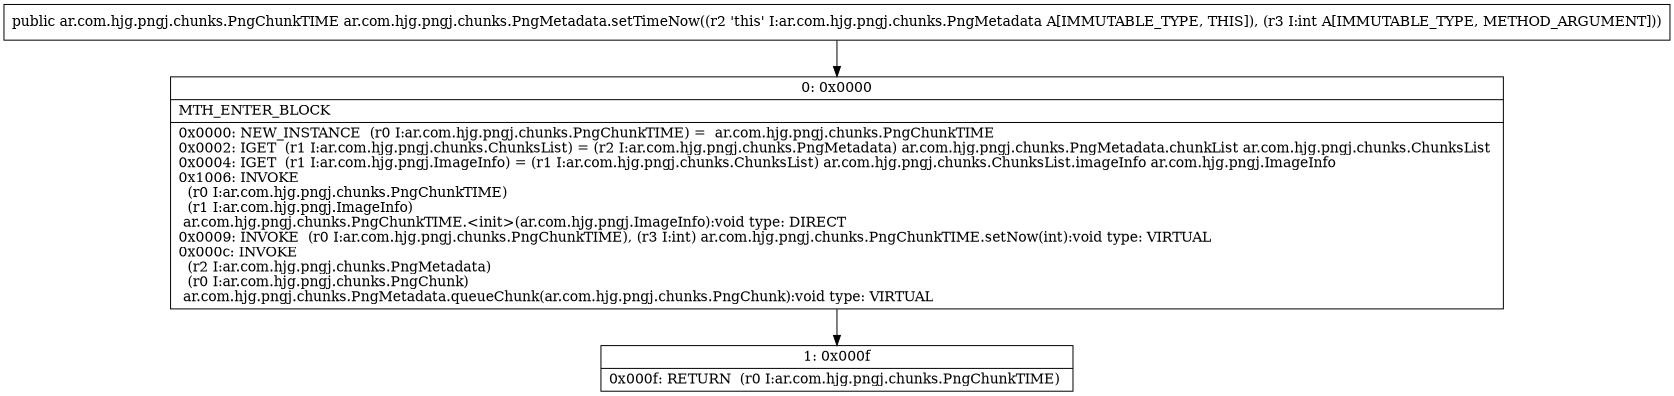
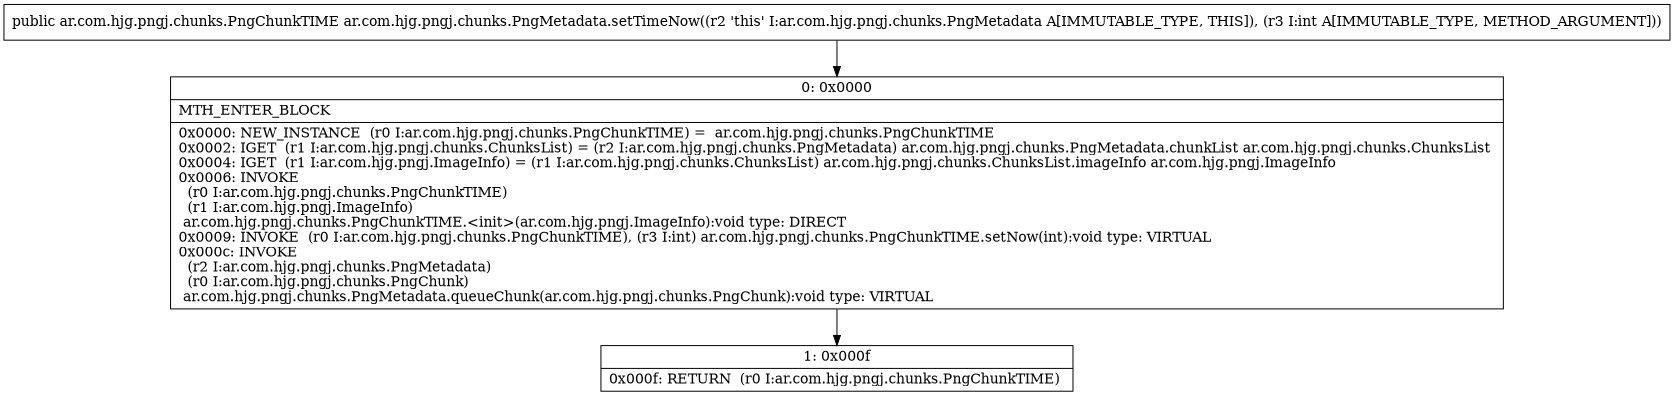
(243, 178) -> (243, 178)
